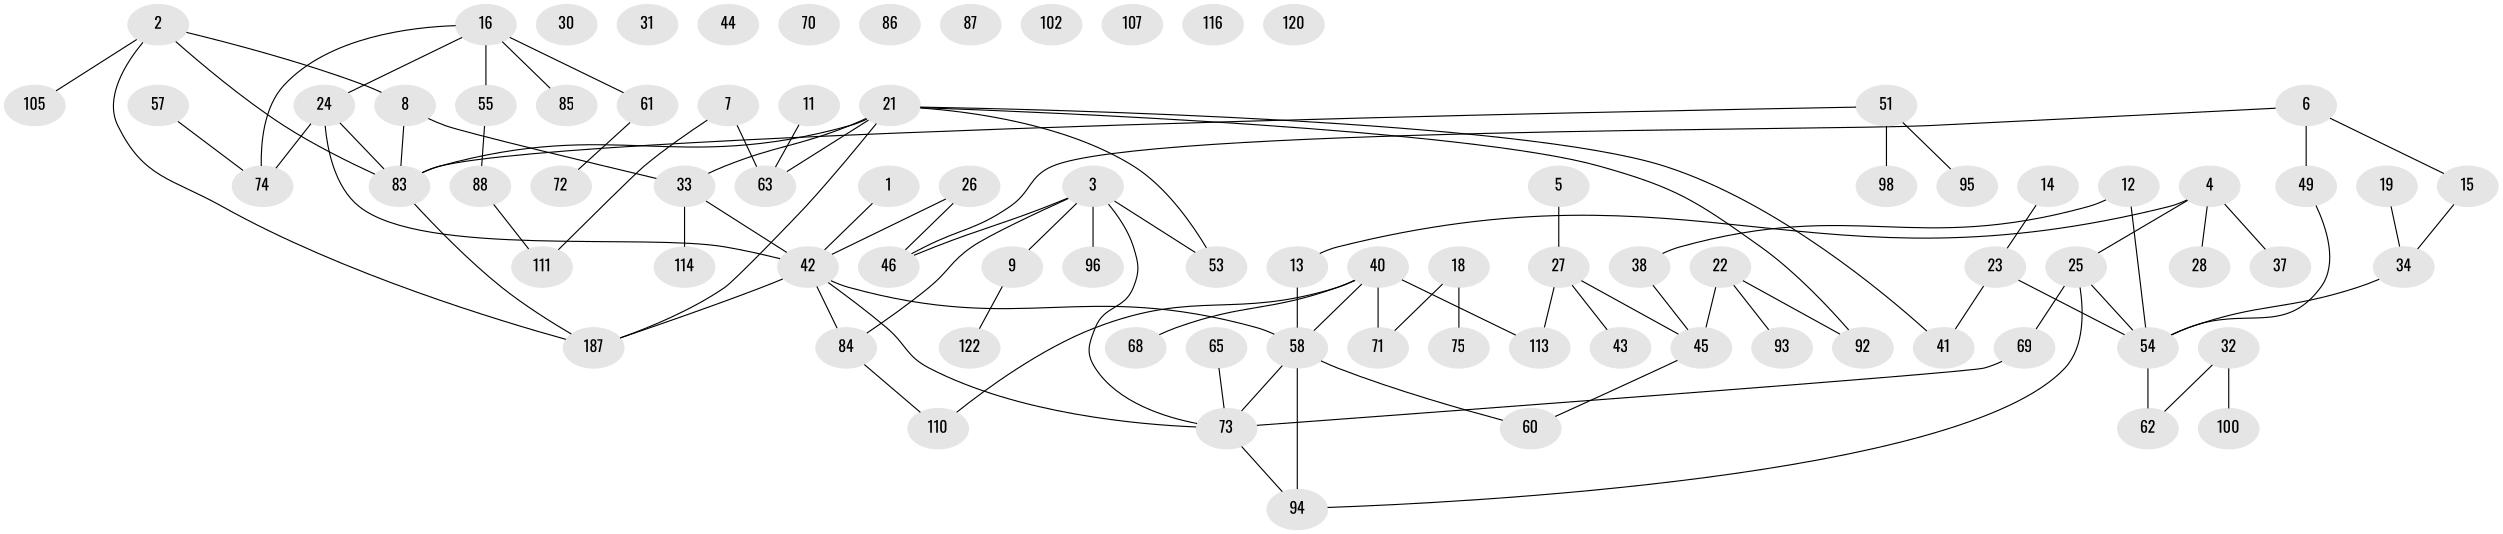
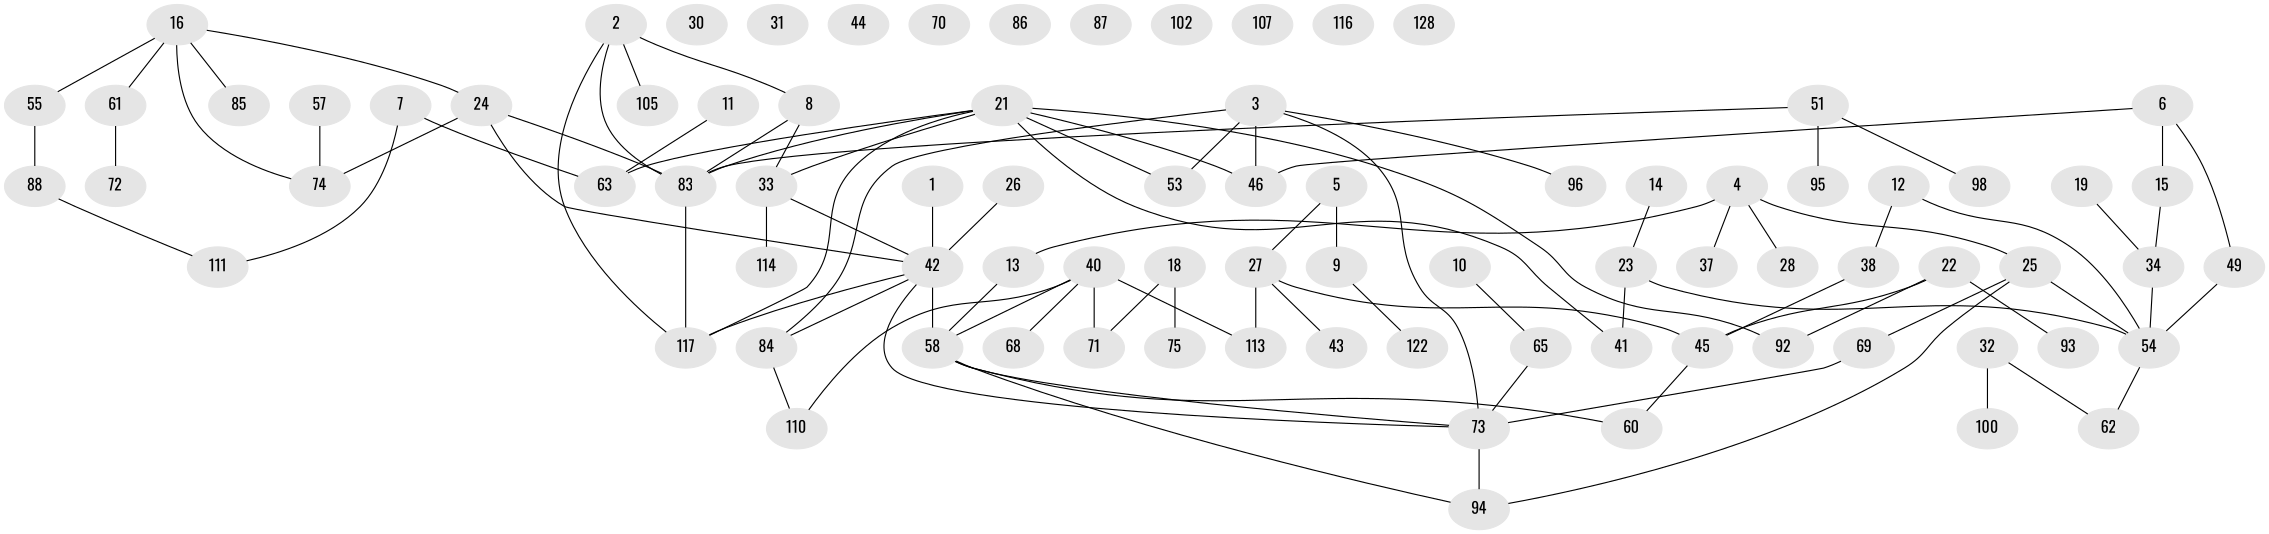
(1294, 25) -> (1424, 25)
(929, 227) -> (1138, 141)
(1053, 227) -> (1337, 231)
none -> (1460, 267)
(594, 348) -> (686, 348)
